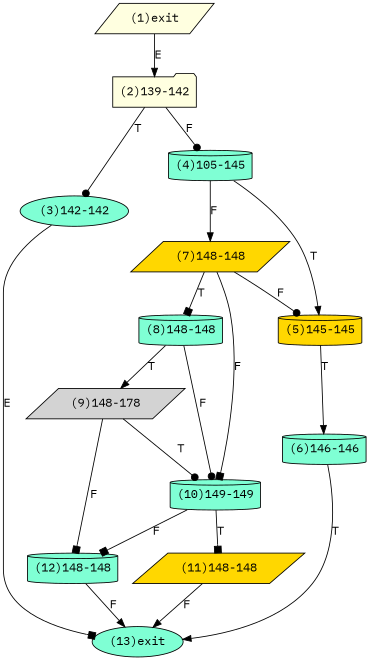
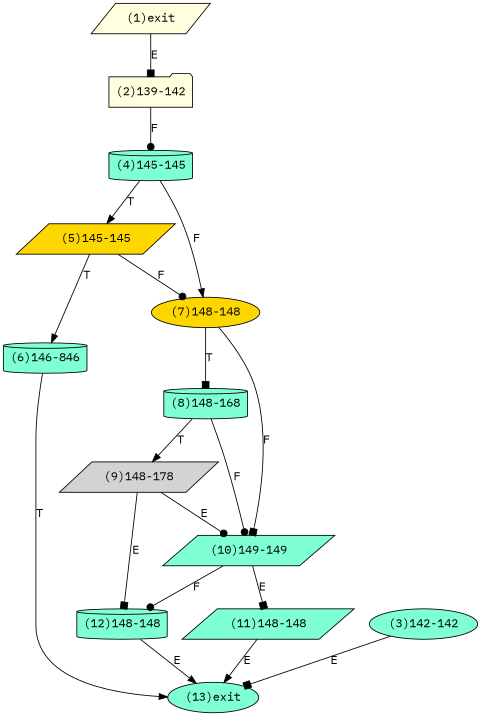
(155, 51) -> (151, 51)
(116, 149) -> none
(210, 166) -> (151, 166)
(210, 257) -> (206, 312)
(264, 291) -> (149, 274)
(181, 330) -> (206, 404)
(320, 330) -> (96, 239)
(181, 449) -> (204, 514)
(324, 449) -> (45, 358)
(94, 495) -> (136, 551)
(215, 495) -> (249, 551)
(148, 530) -> (188, 586)
(221, 532) -> (263, 587)
(219, 568) -> (268, 624)
(114, 605) -> (177, 661)
(187, 605) -> (247, 661)
